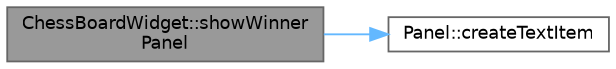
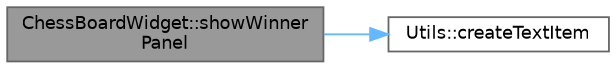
(499, 34) -> (499, 34)
